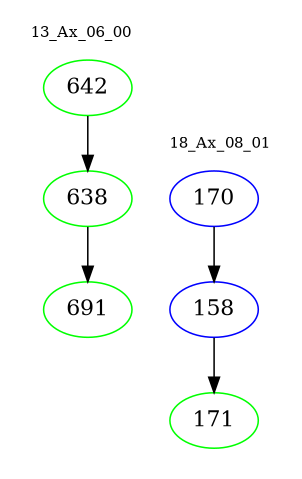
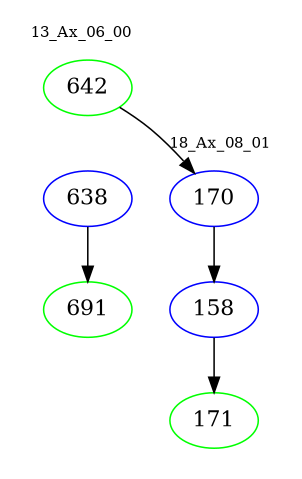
(88, 136) -> (168, 144)
(88, 199) -> (88, 199)
